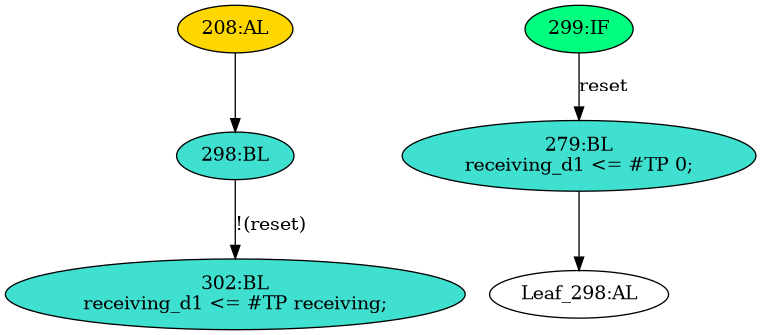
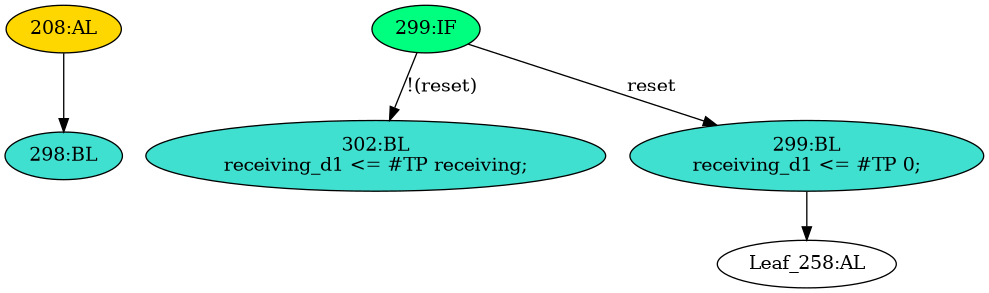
(579, 156) -> (807, 156)
(235, 213) -> (406, 80)
(579, 294) -> (807, 264)
